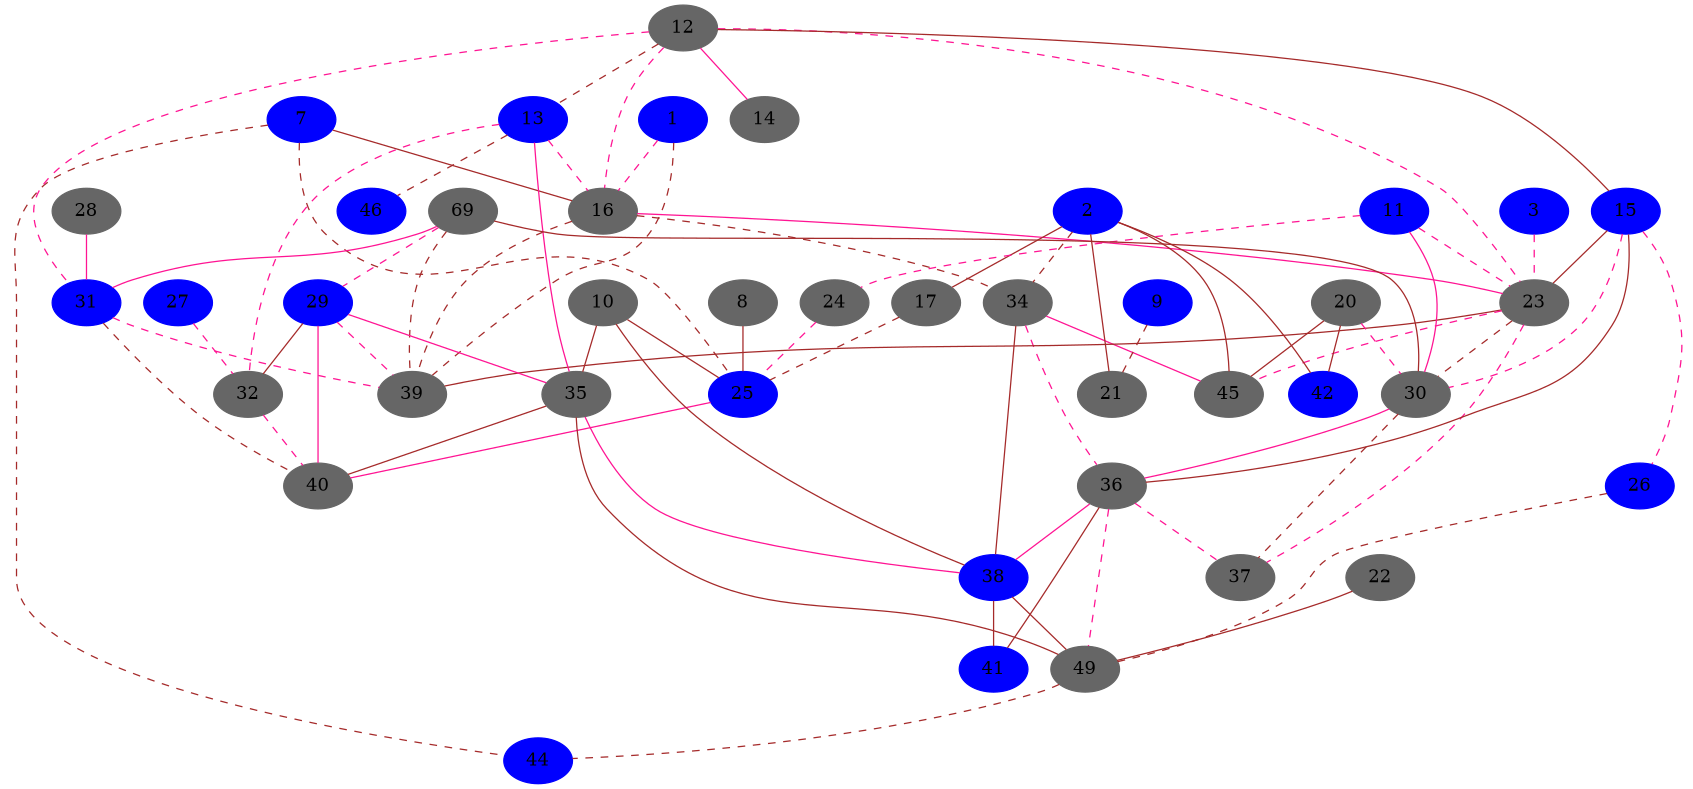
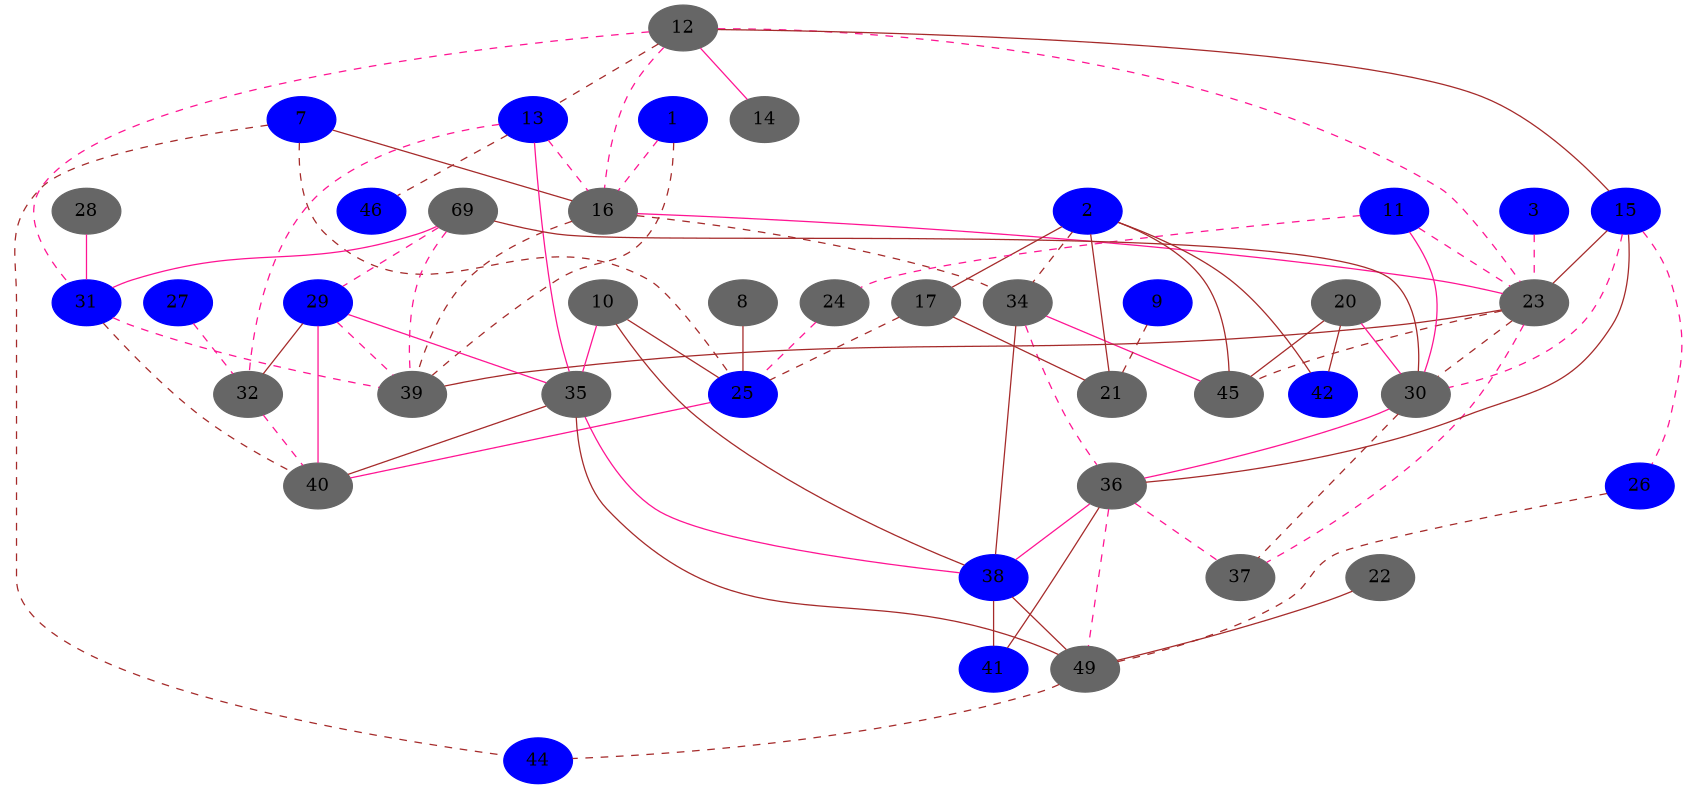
(414, 297) -> (414, 297)
none -> (996, 338)
(1384, 339) -> (1384, 339)
(590, 349) -> (590, 349)
(1381, 349) -> (1381, 349)
